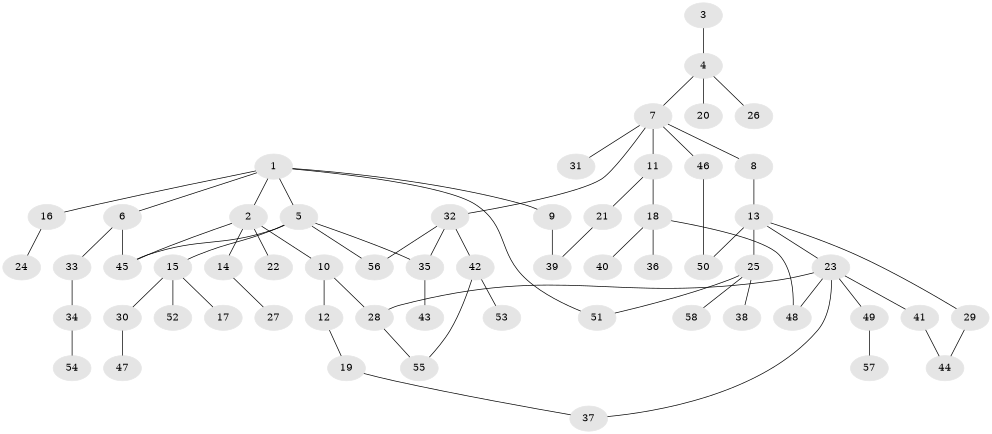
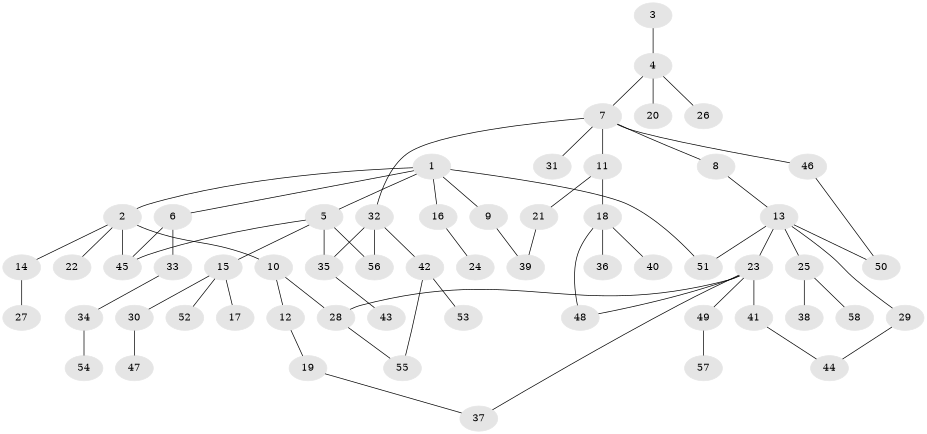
(678, 297) -> (741, 242)
